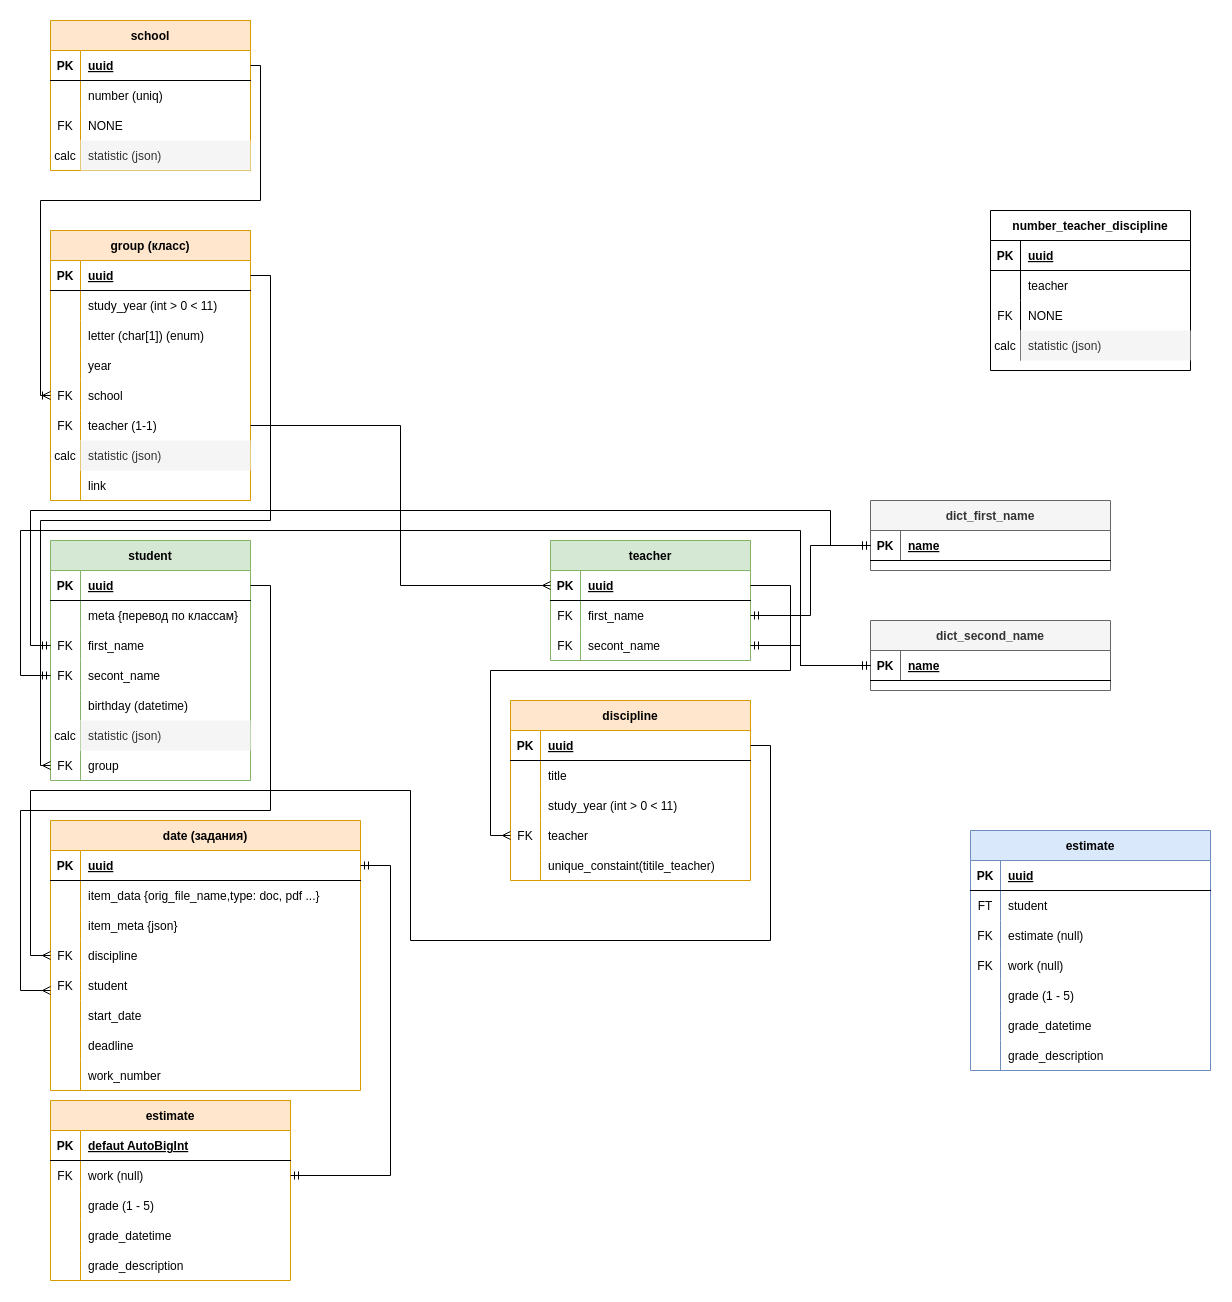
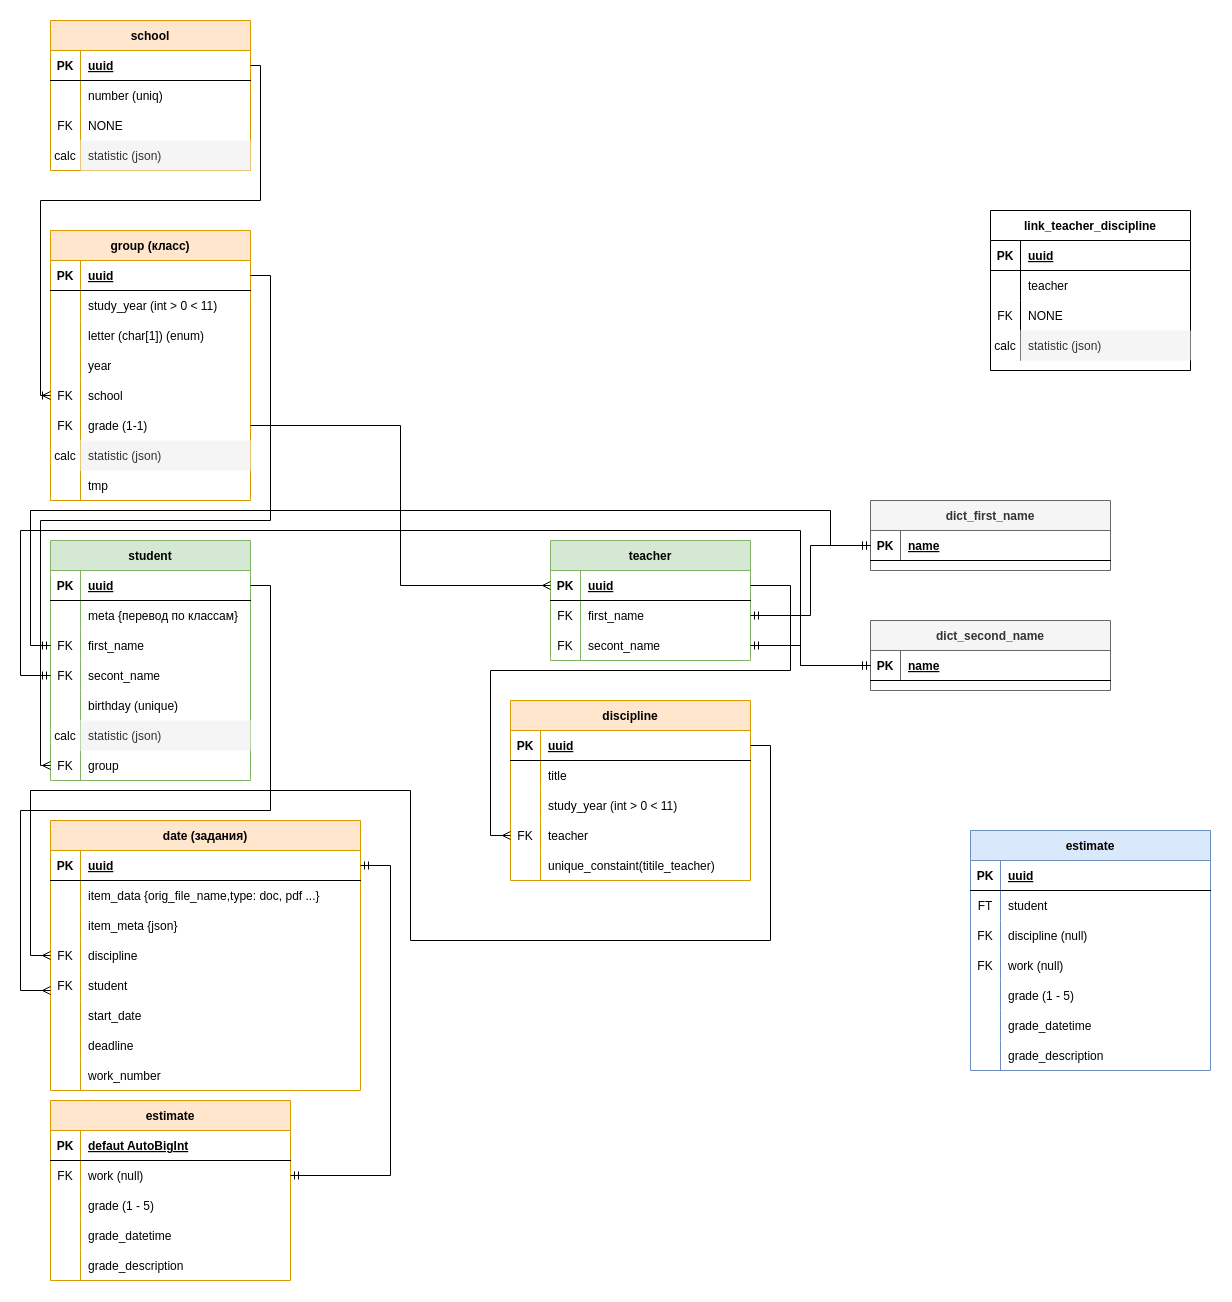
(1090, 226) -> (1090, 226)
(130, 426) -> (123, 426)
(98, 486) -> (98, 486)
(147, 706) -> (140, 706)
(1052, 936) -> (1054, 936)
